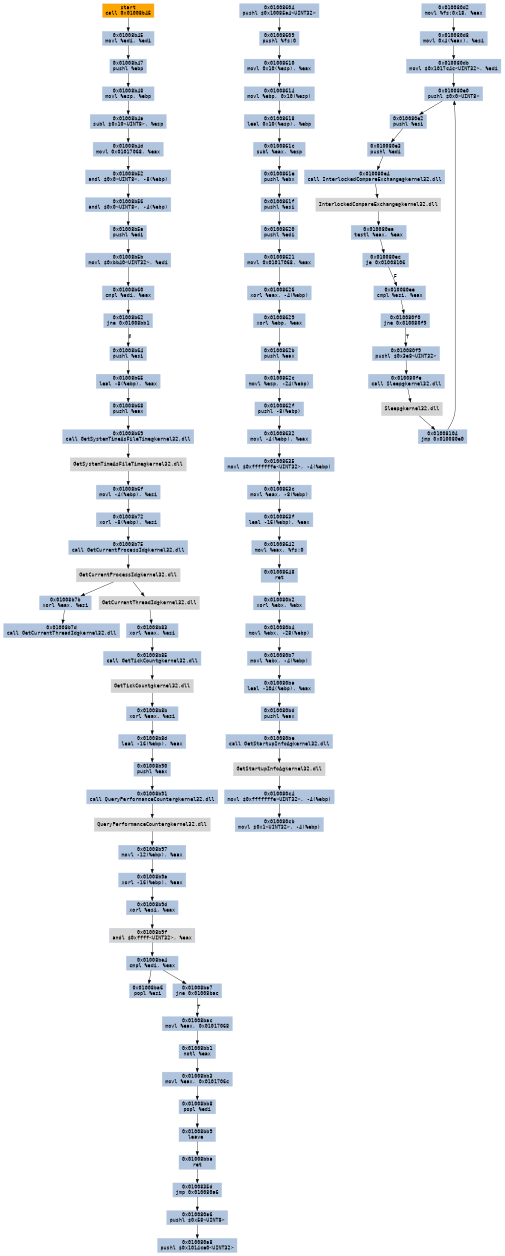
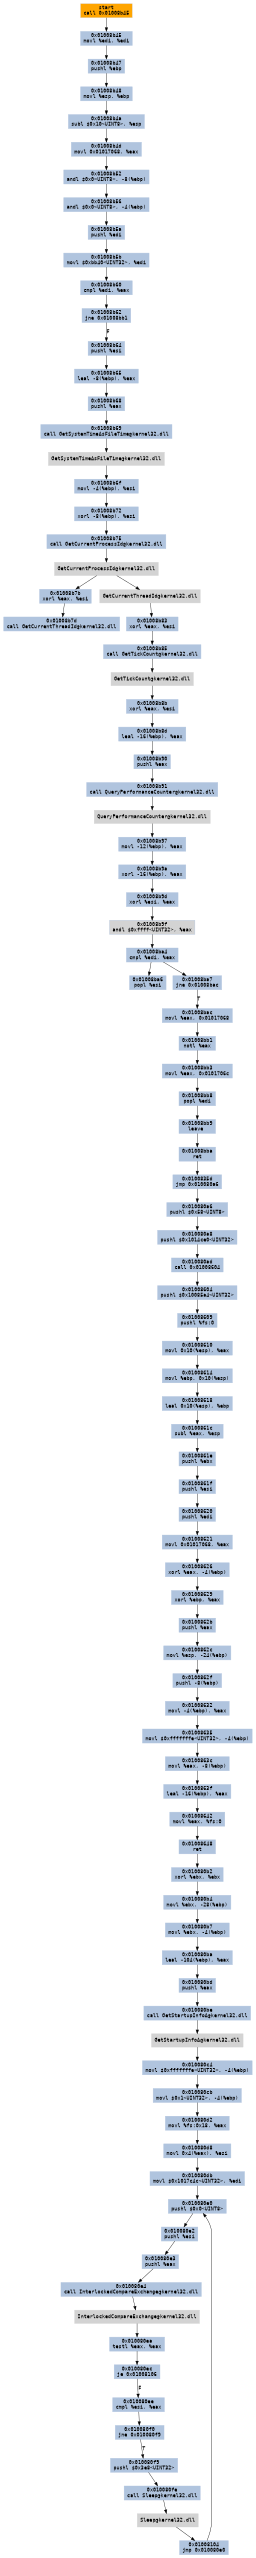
(386, 149) -> (160, 2262)
none -> (197, 1265)
none -> (197, 2107)
